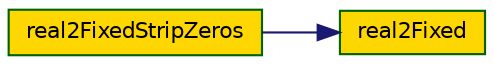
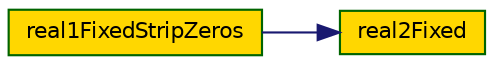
(135, 32) -> (135, 32)
